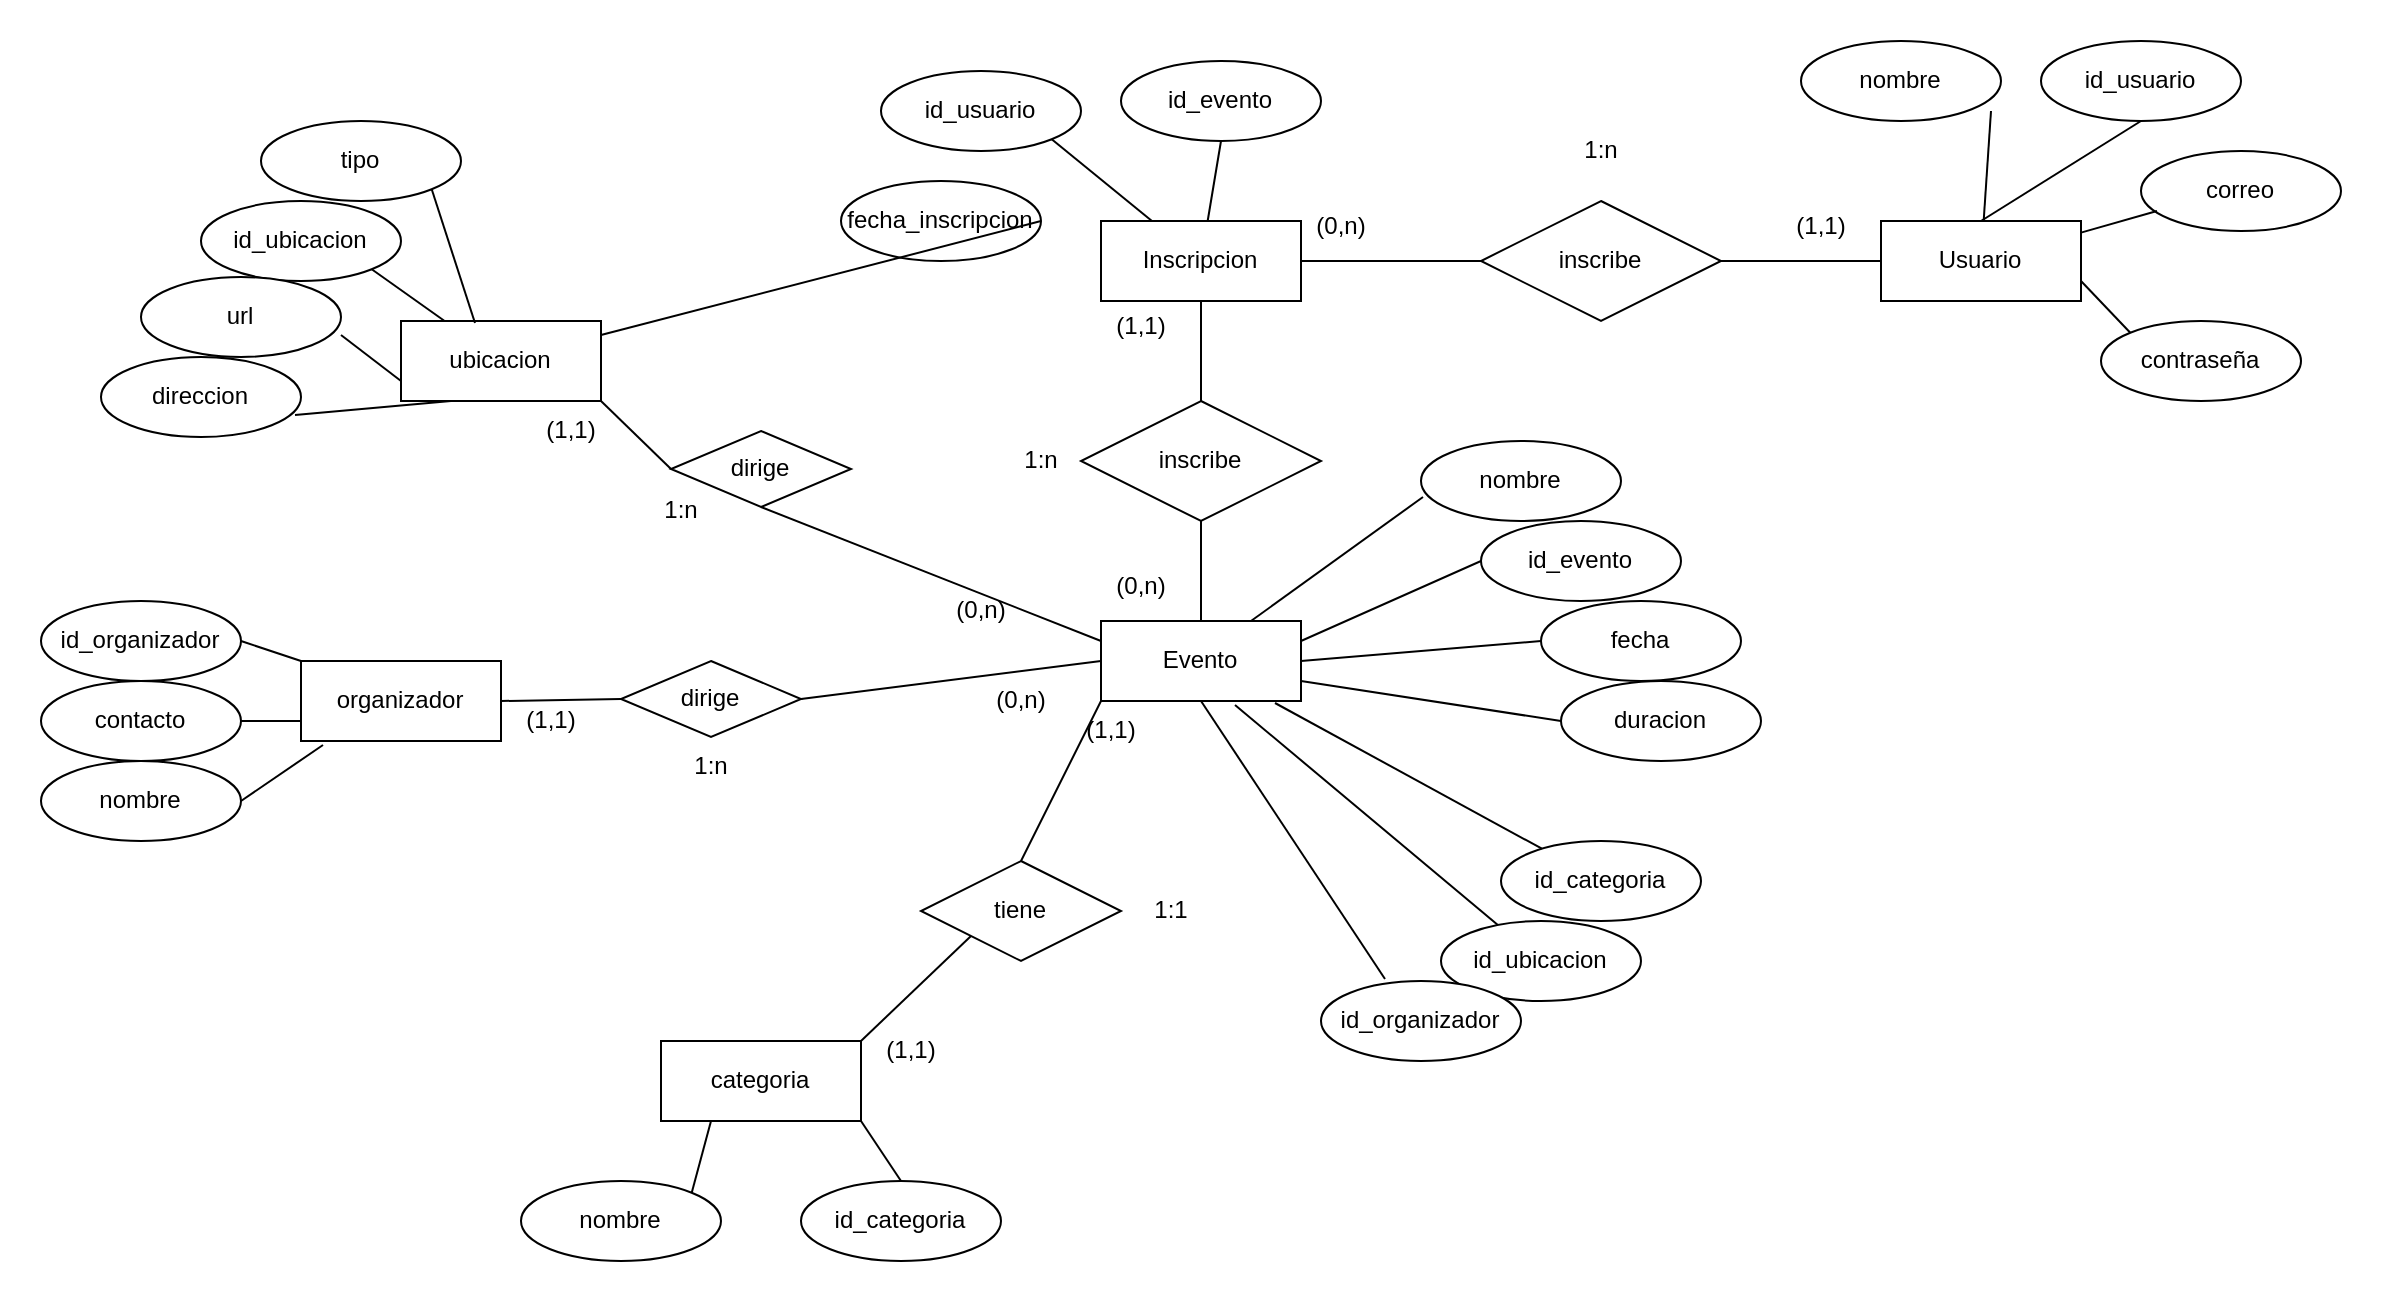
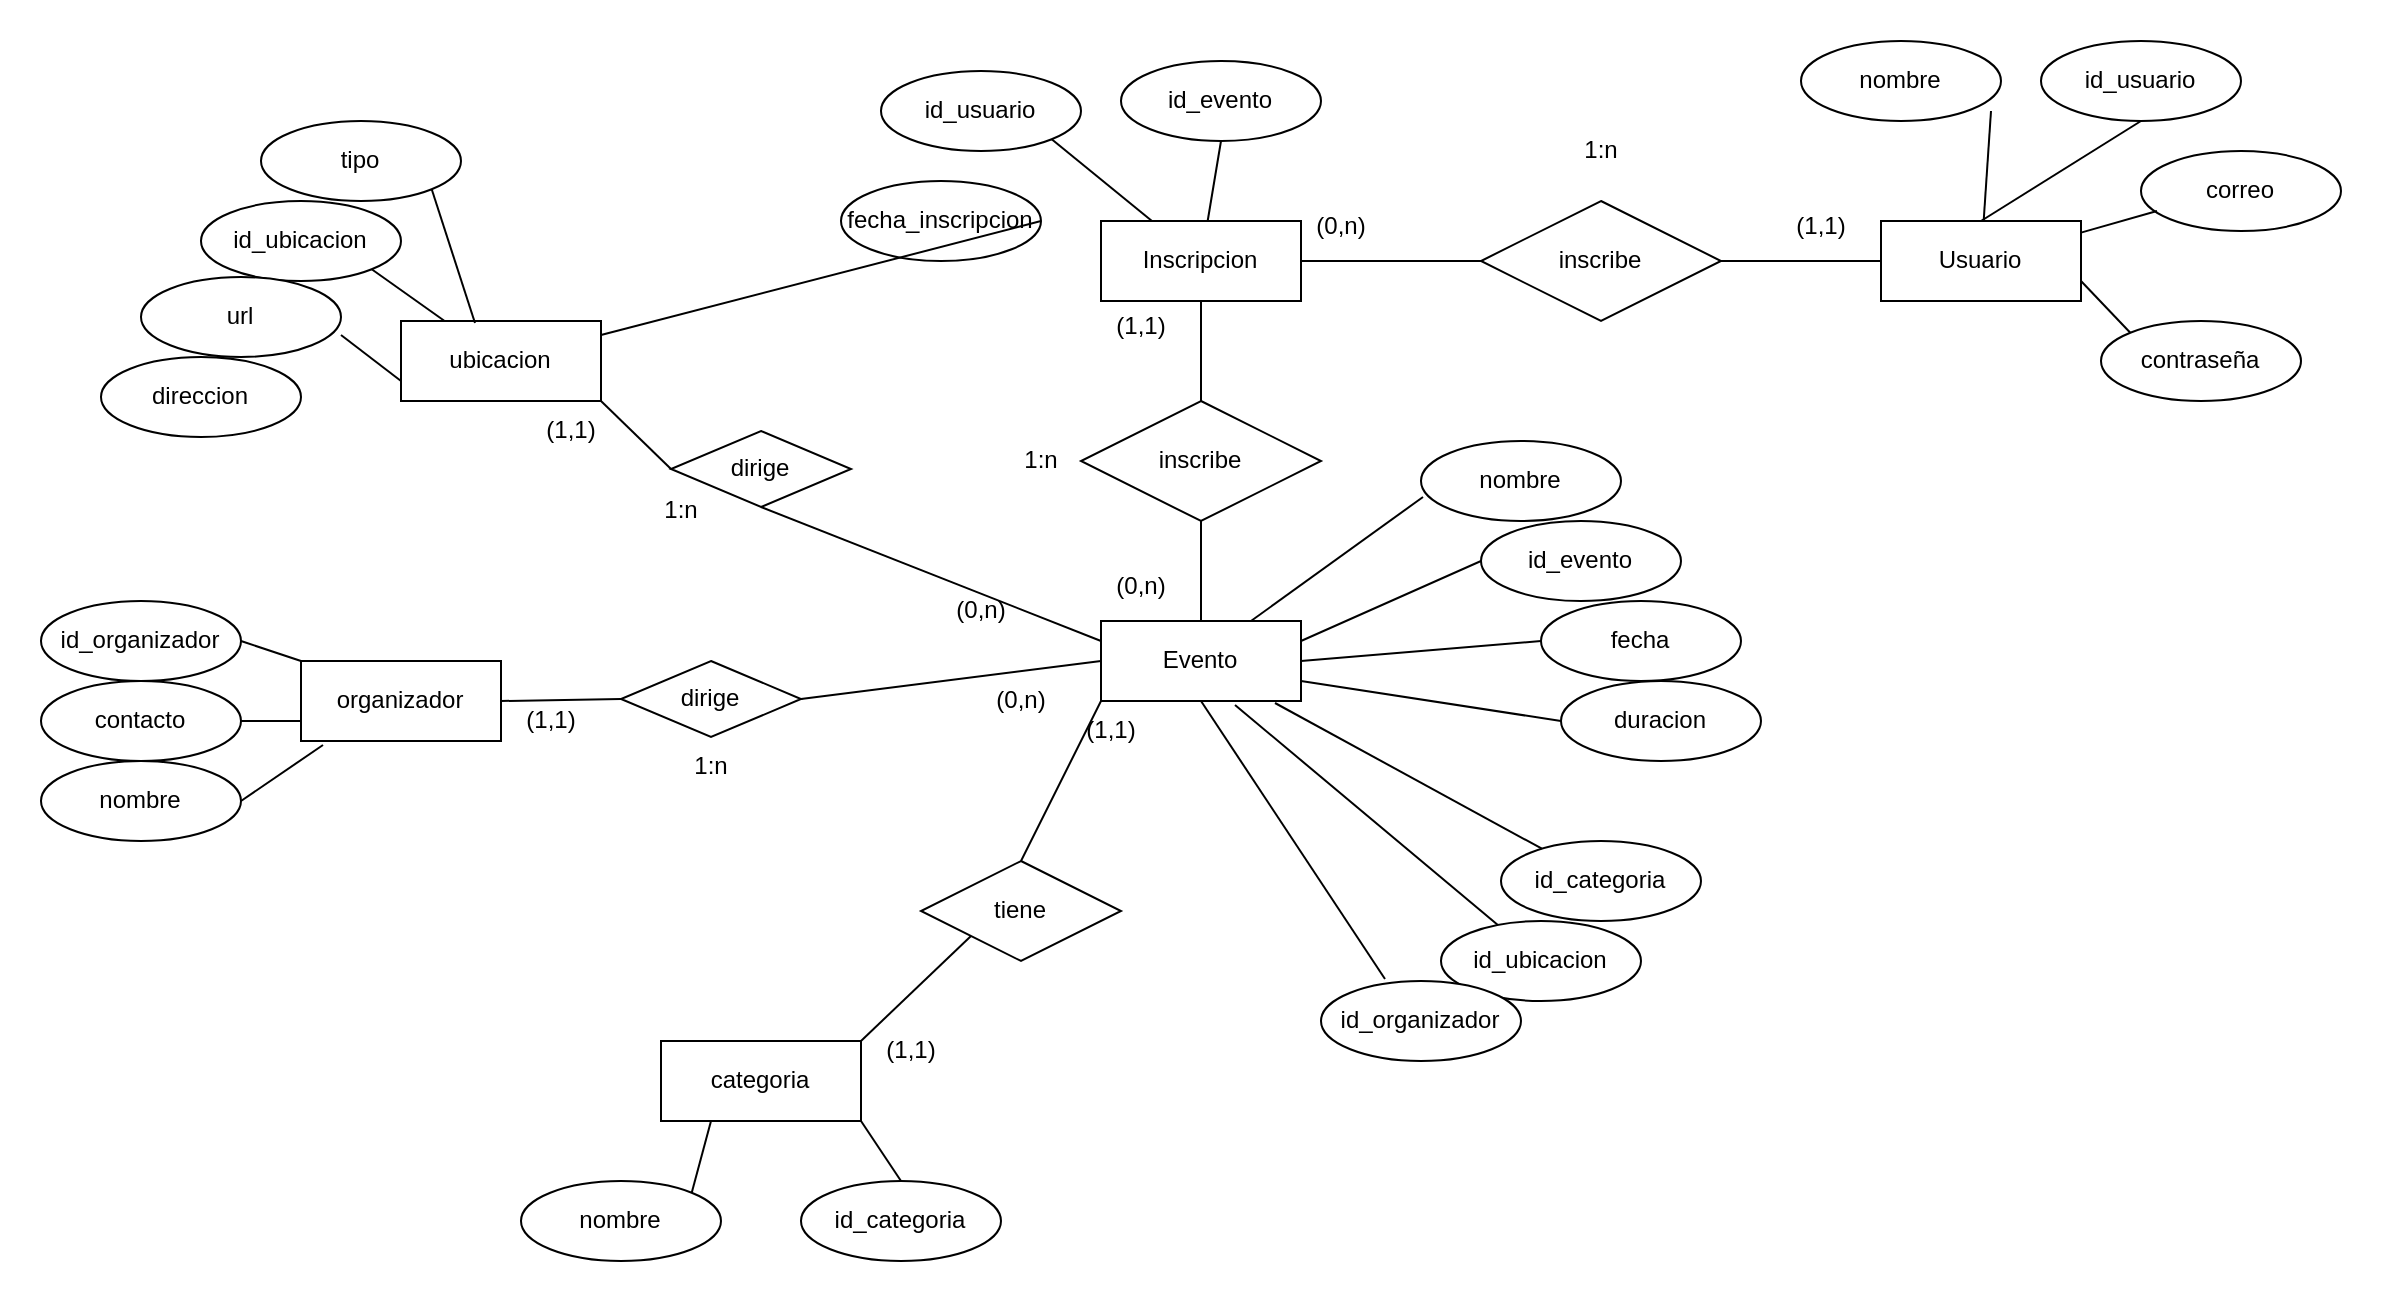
(371, 408) -> none
(1171, 911) -> none
